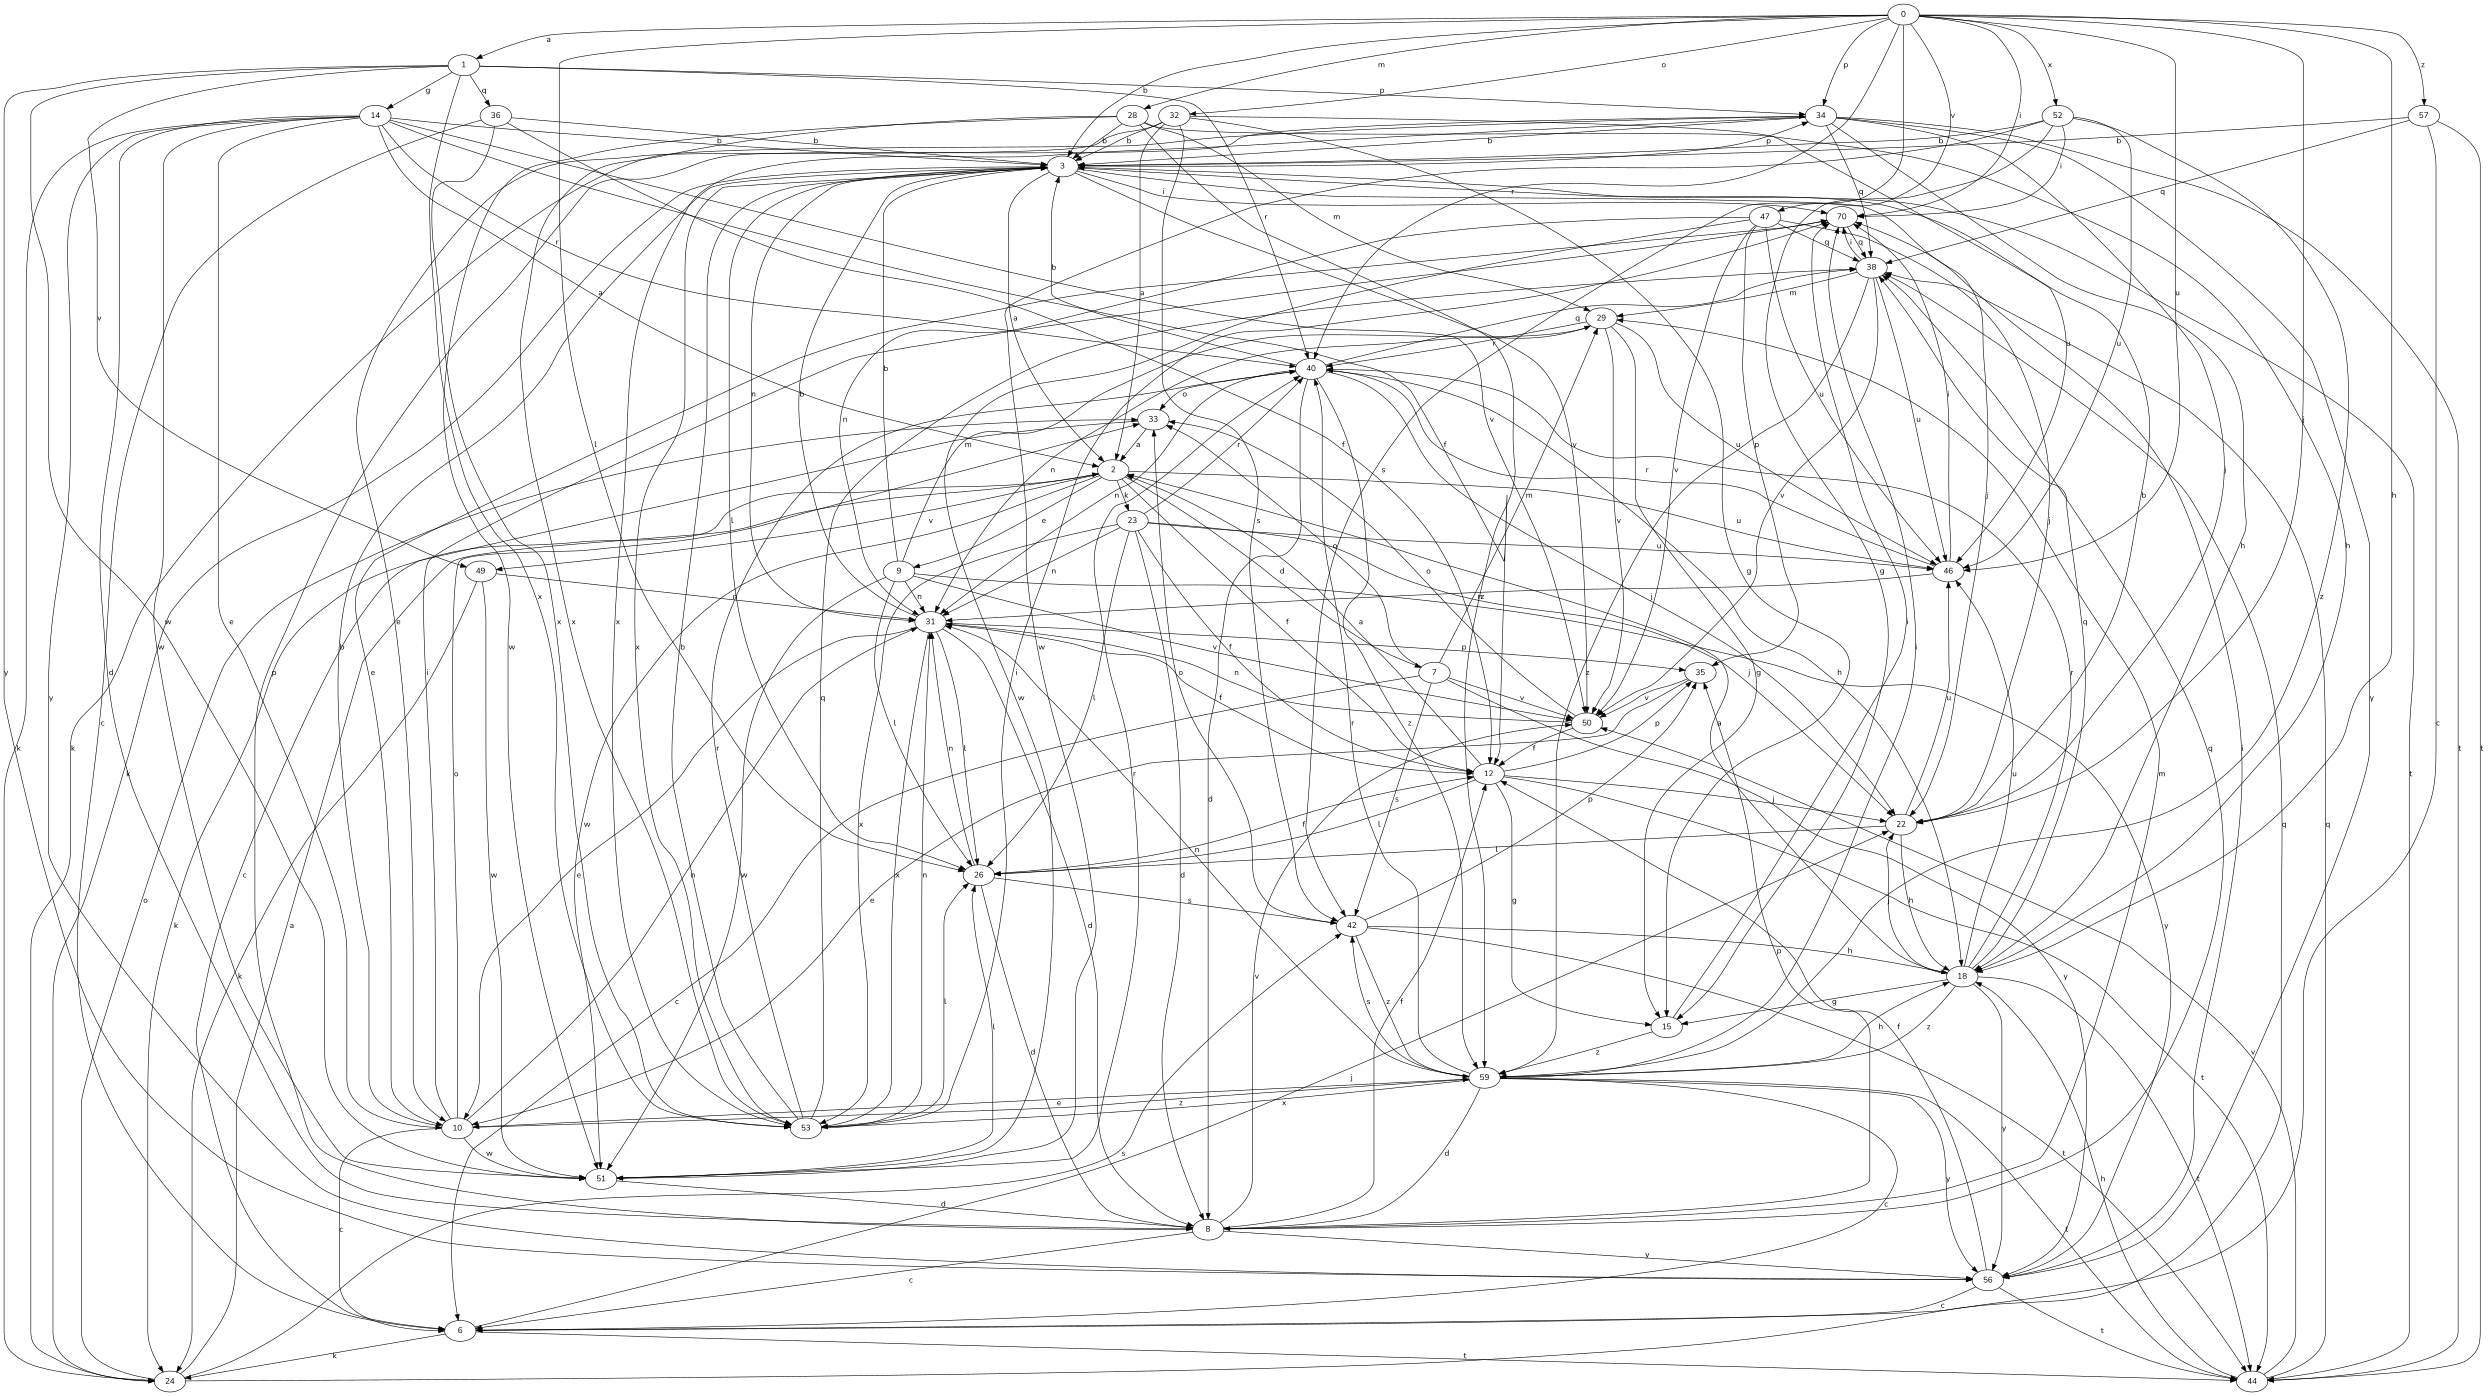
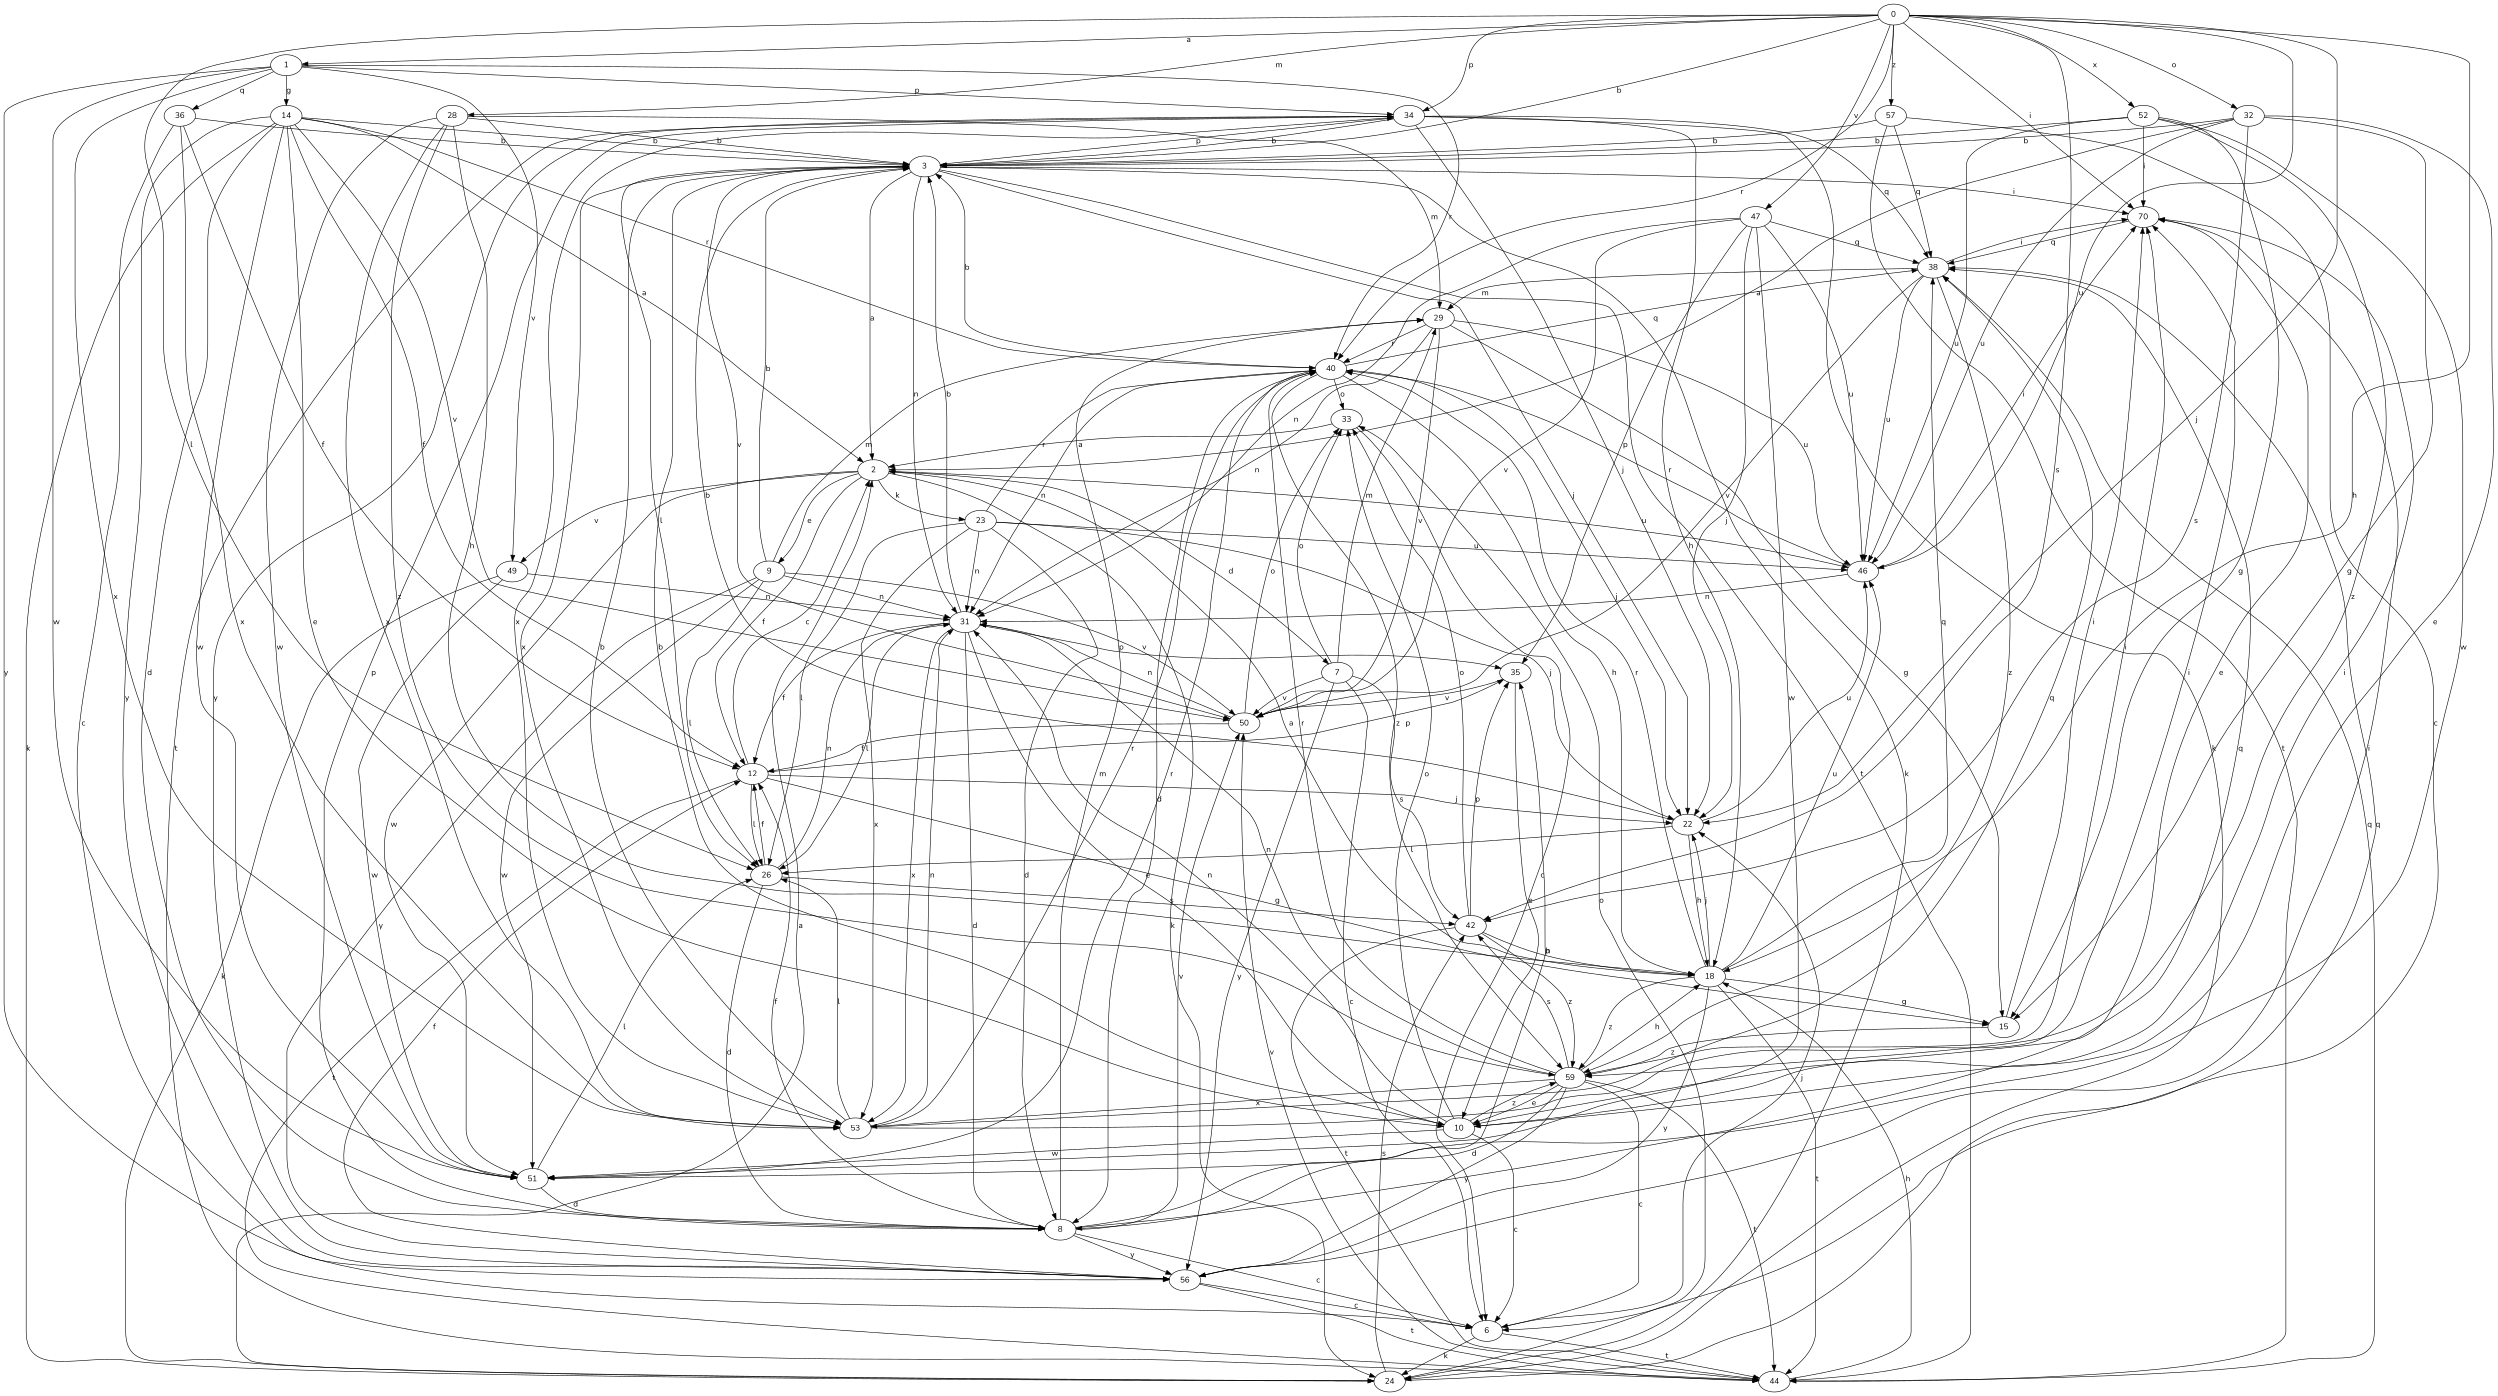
(1361, 622) -> (807, 622)
(1274, 693) -> none
